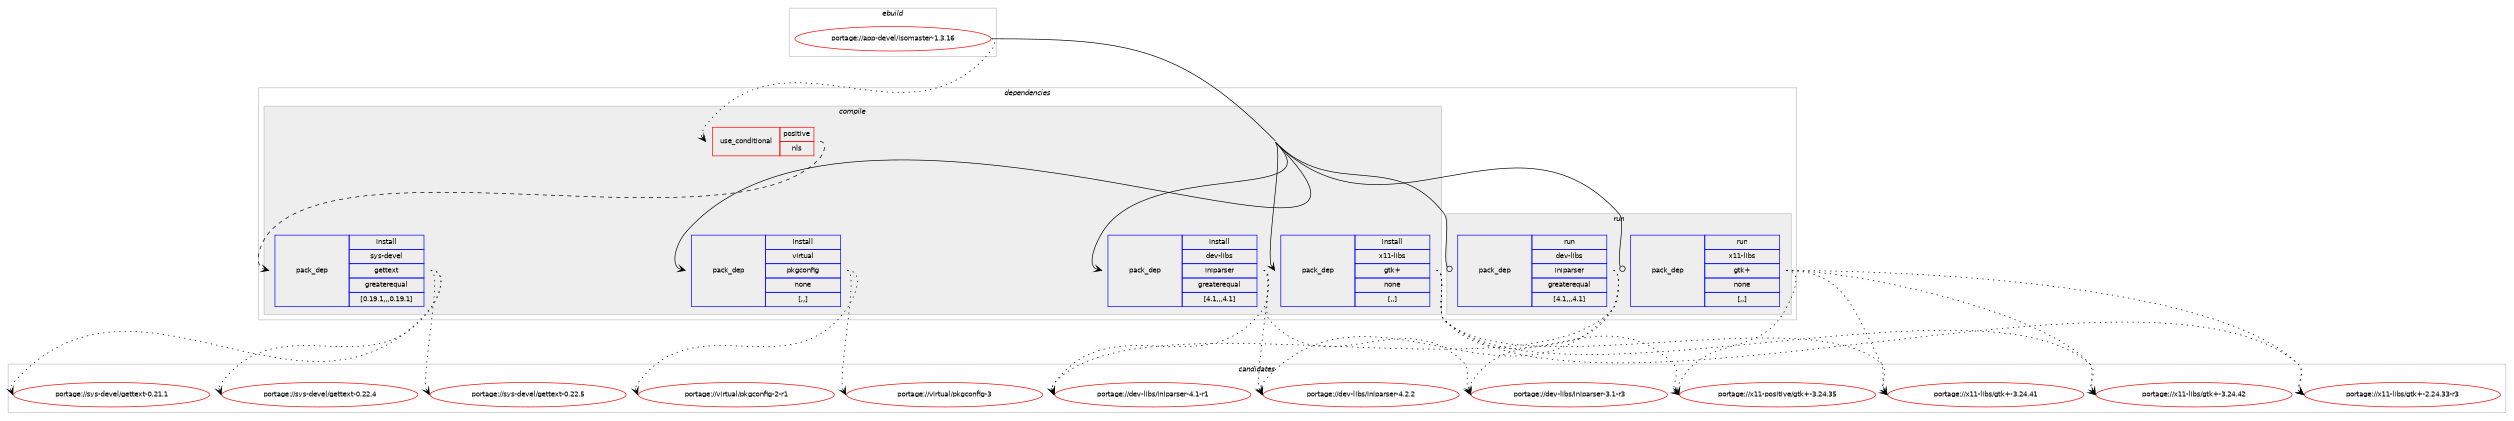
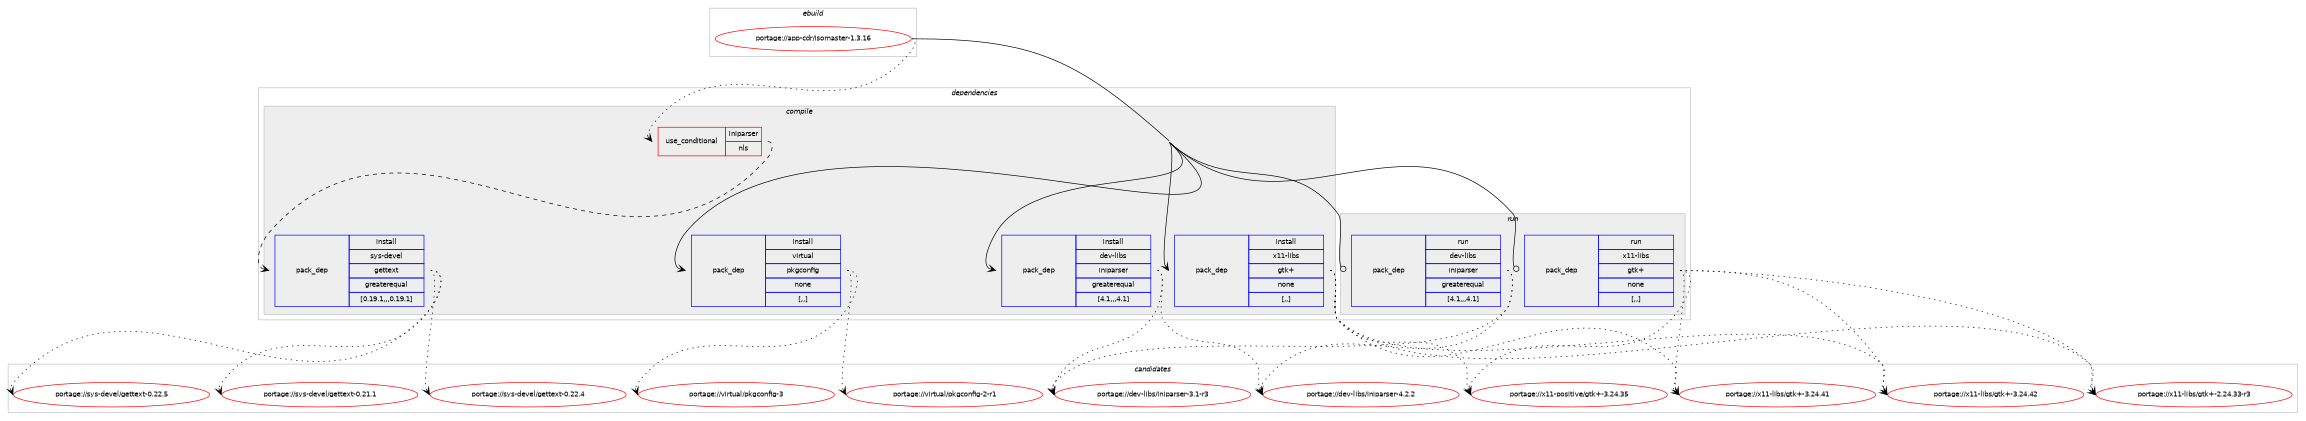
(893, 39) -> (813, 39)
(797, 134) -> (744, 134)
(1153, 395) -> none
